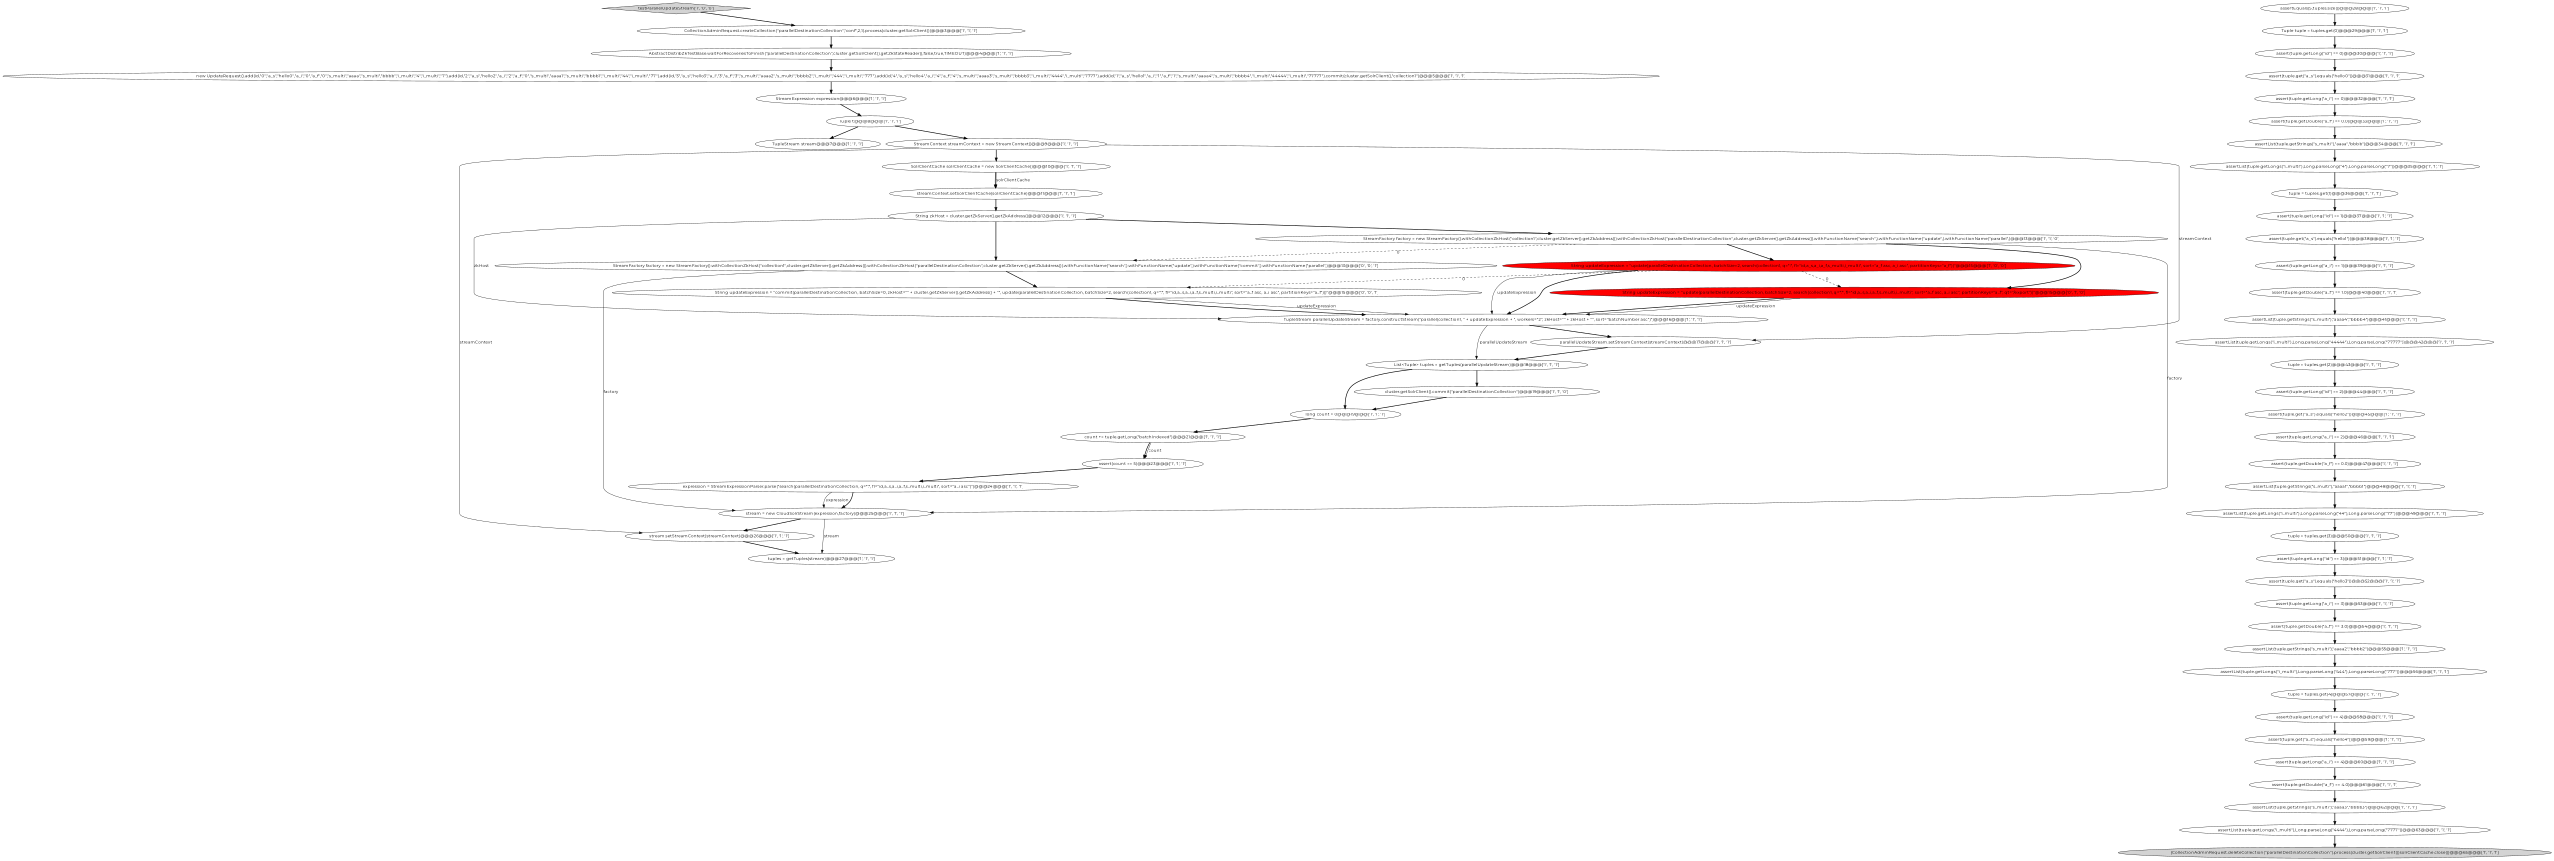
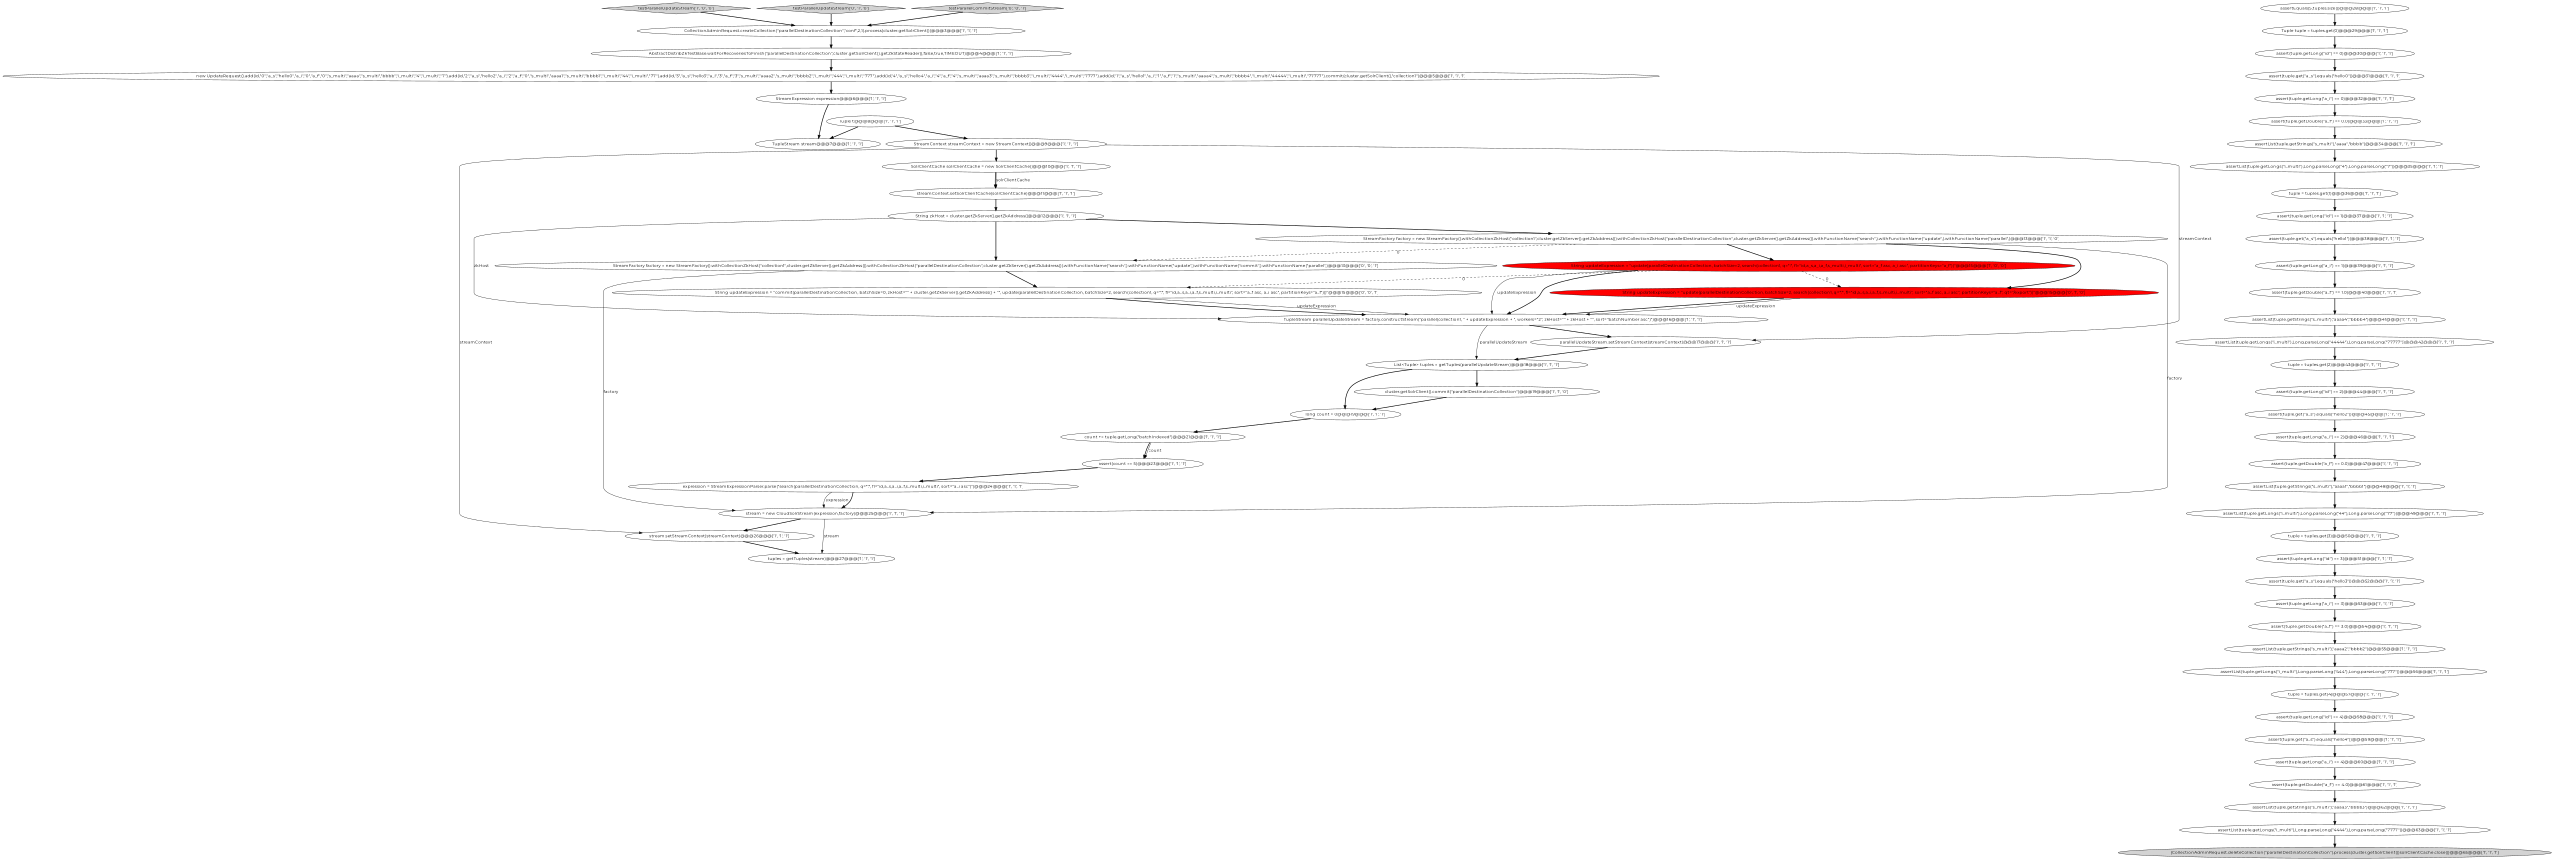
none -> (831, 8)
none -> (988, 8)
(849, 109) -> (823, 120)
